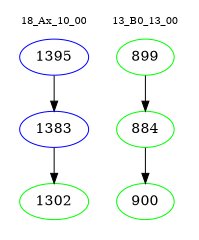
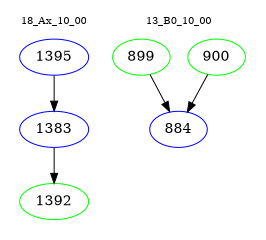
(145, 22) -> (179, 22)
(145, 129) -> (178, 129)
(145, 161) -> (200, 89)
(54, 202) -> (54, 202)
